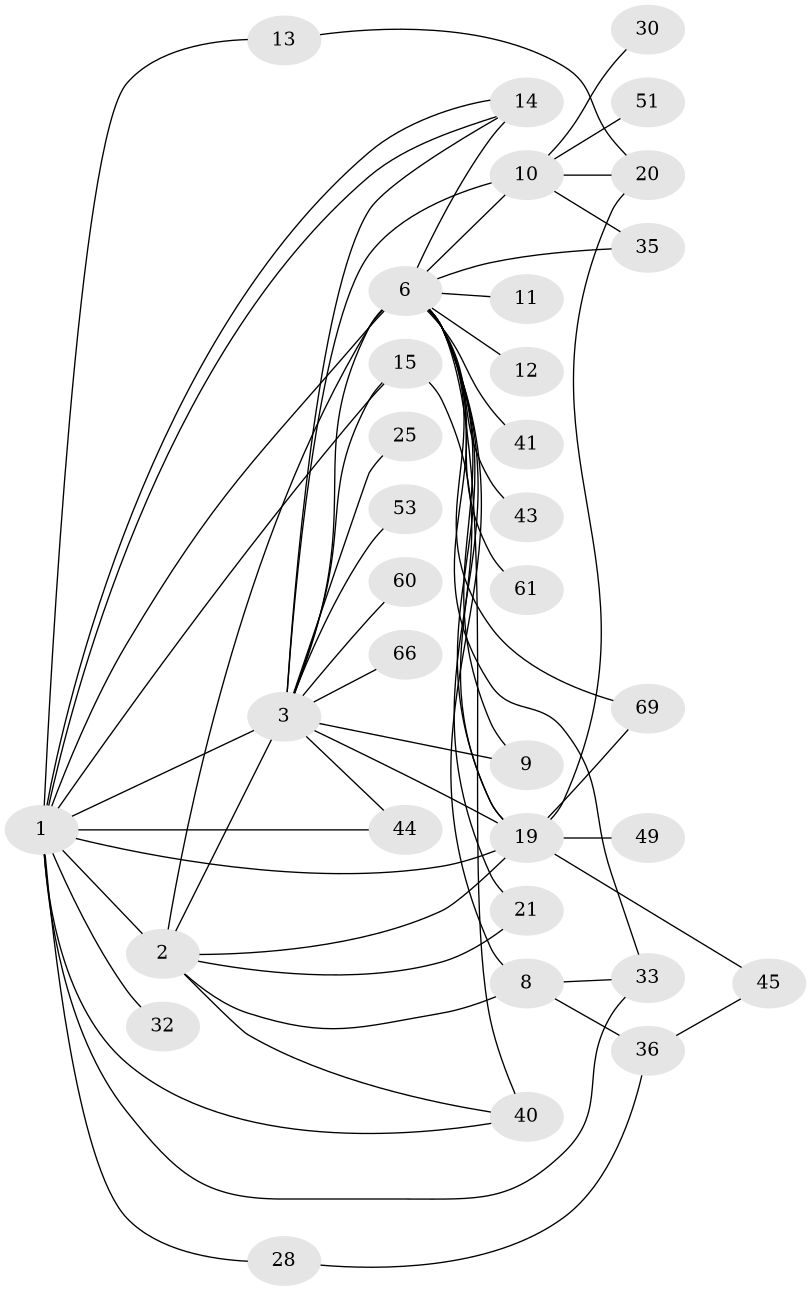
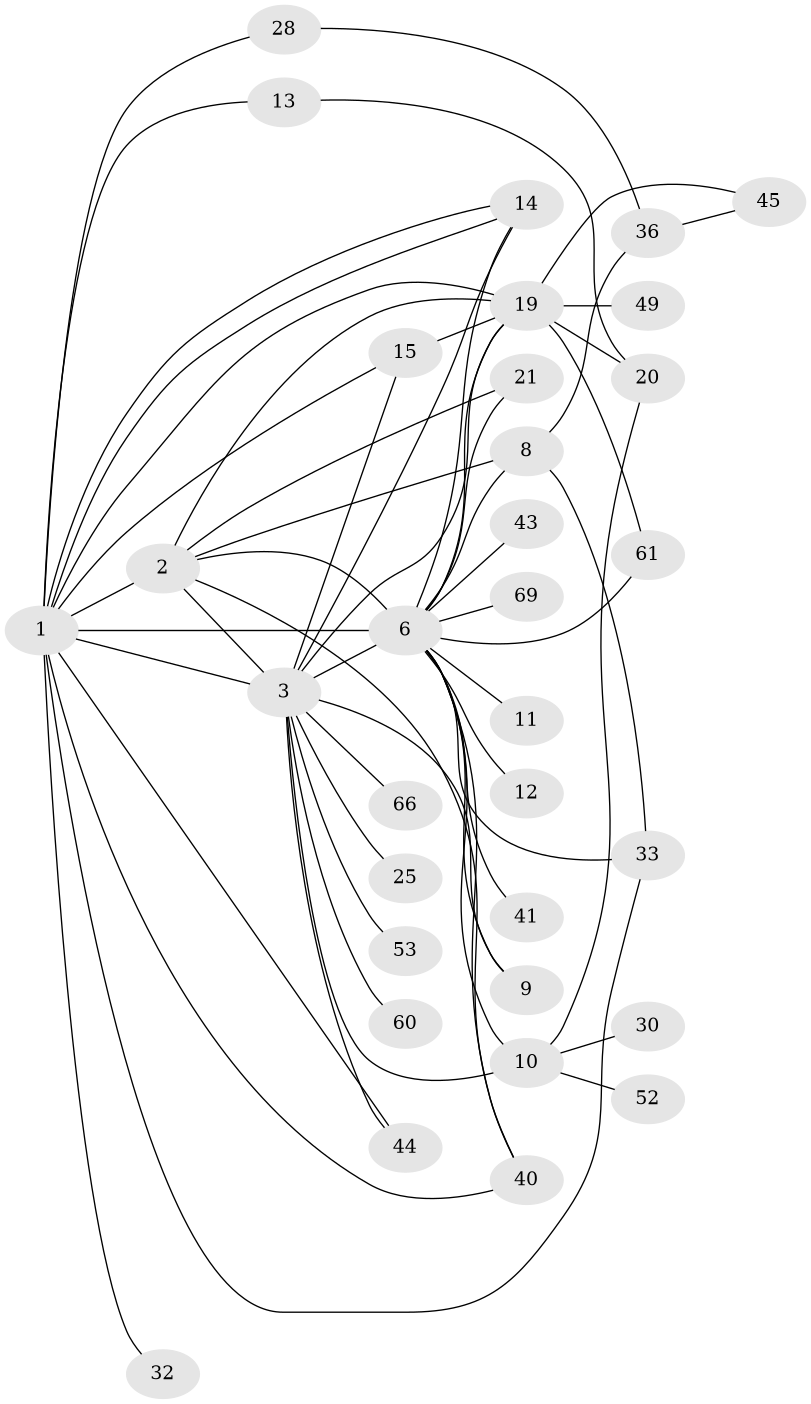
(648, 102) -> (648, 1099)
(648, 248) -> none
(582, 781) -> (604, 424)
